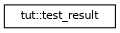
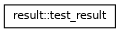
(60, 16) -> (60, 16)
